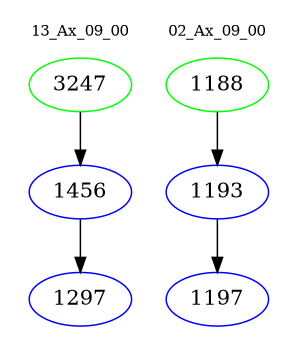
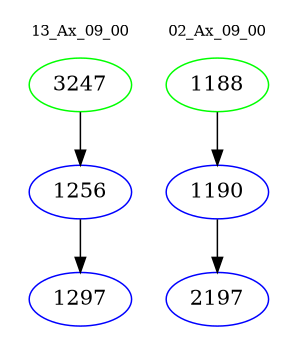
(80, 192) -> (80, 192)
(217, 192) -> (217, 192)
(217, 299) -> (217, 299)
